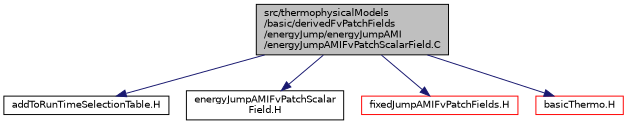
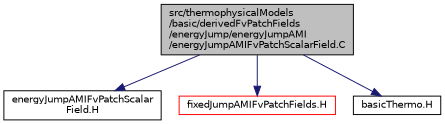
(86, 105) -> none
(580, 105) -> (397, 105)
